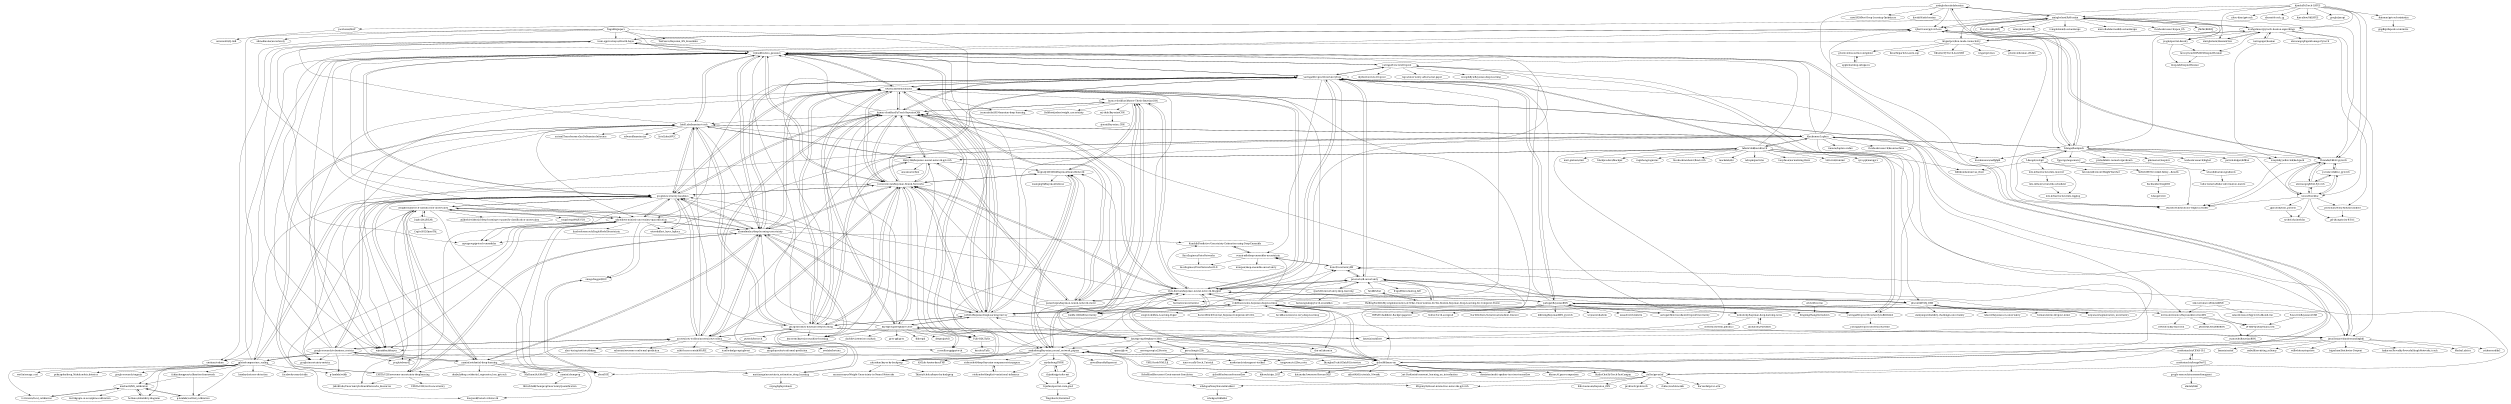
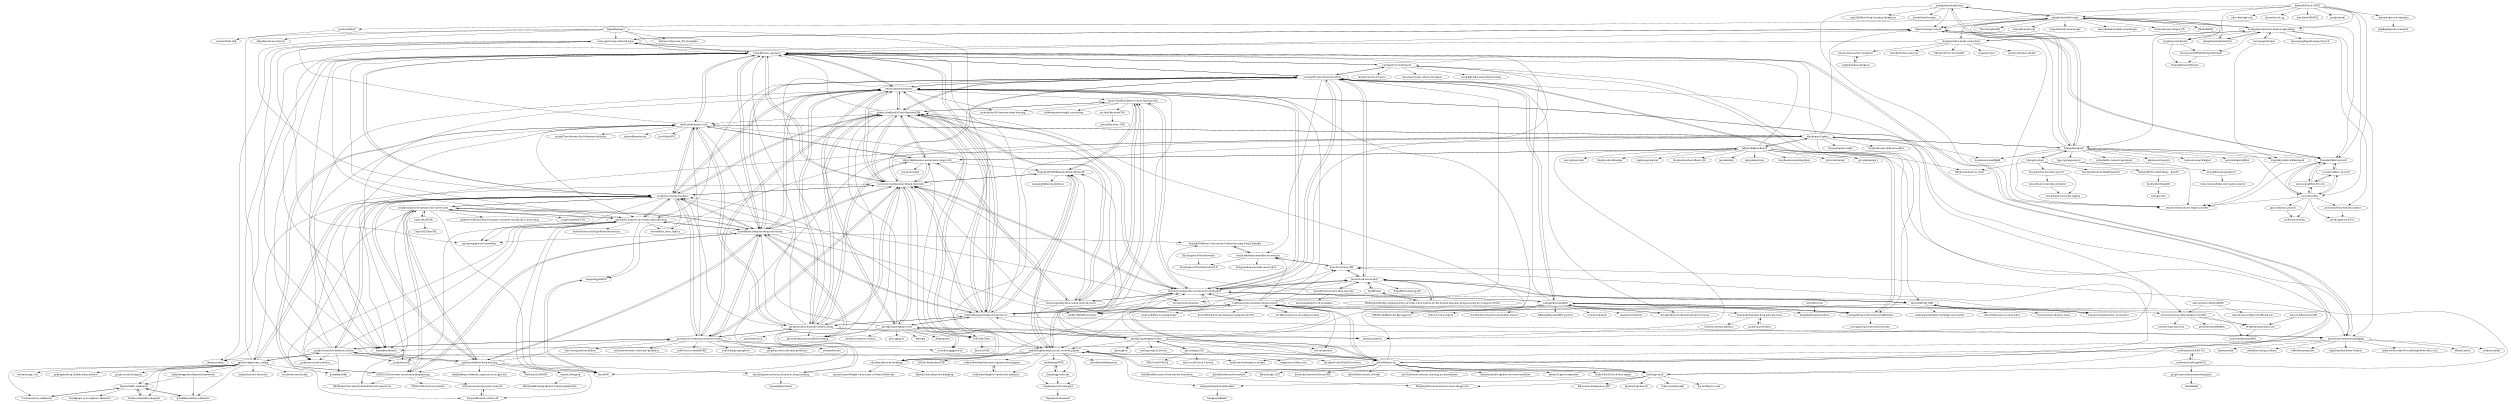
(1904, 53) -> (1904, 53)
(1557, 299) -> (1368, 285)
none -> (482, 386)
